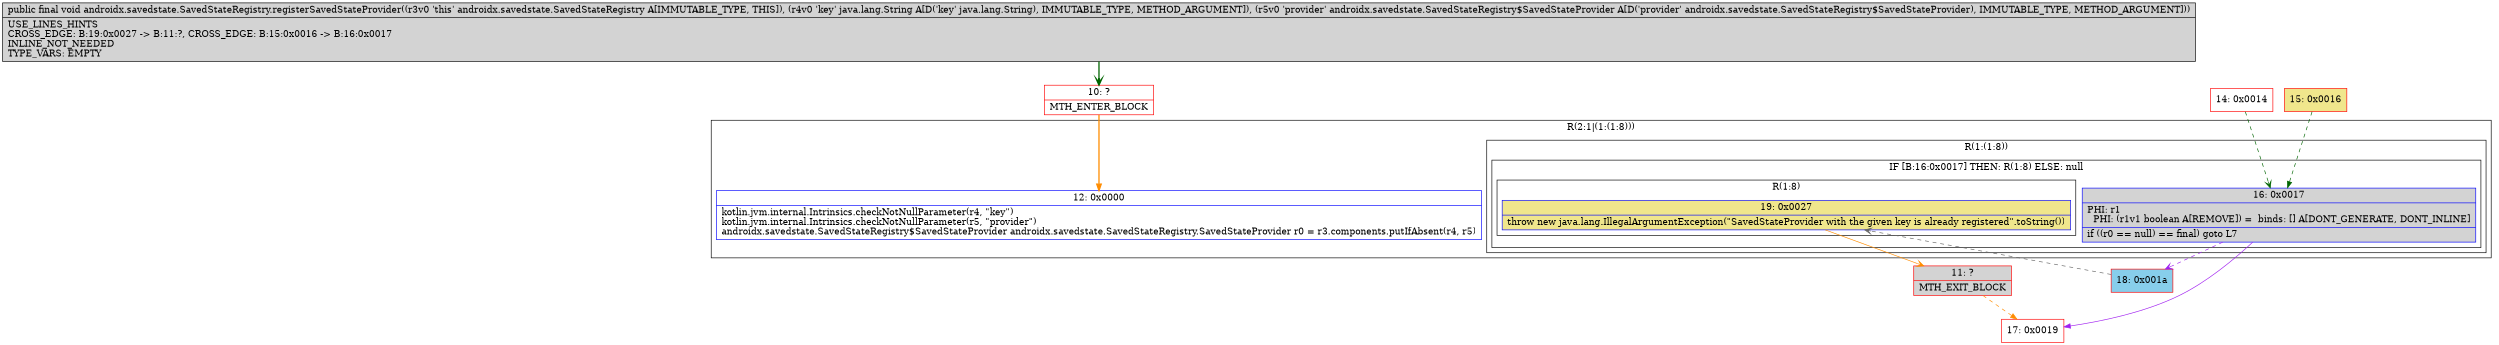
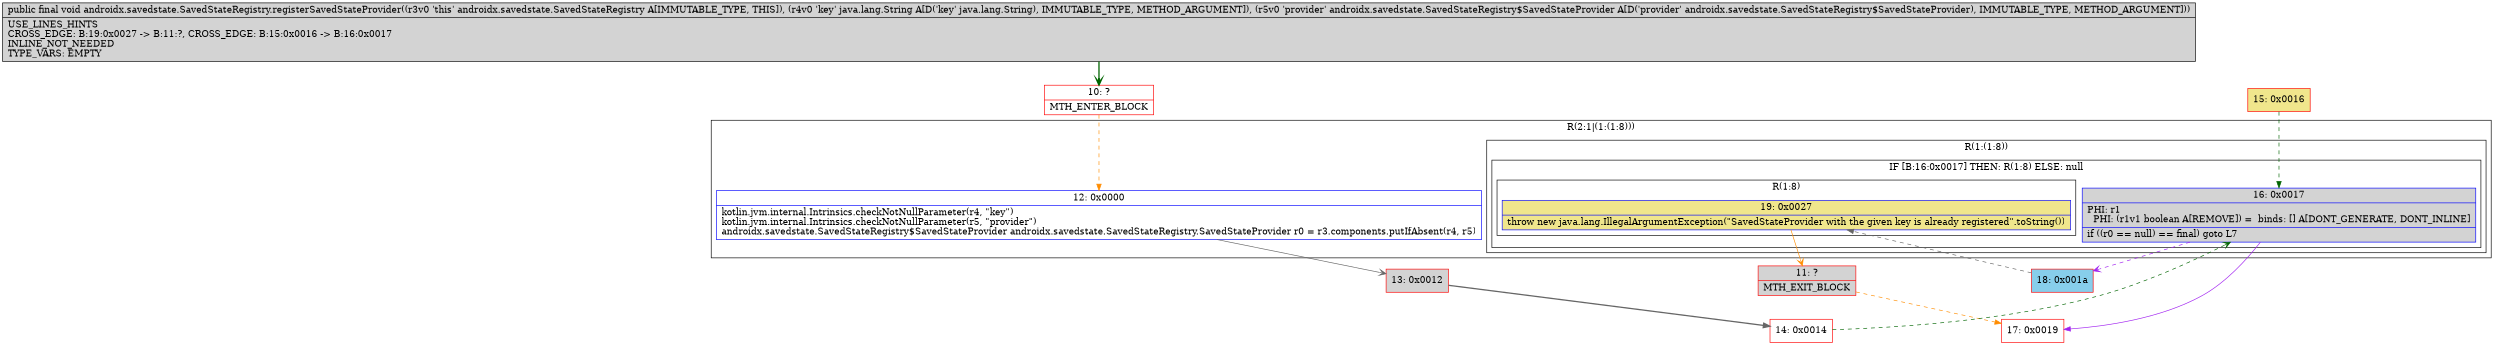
(1099, 149) -> (1099, 149)
(2045, 263) -> (1902, 243)
none -> (1417, 281)
